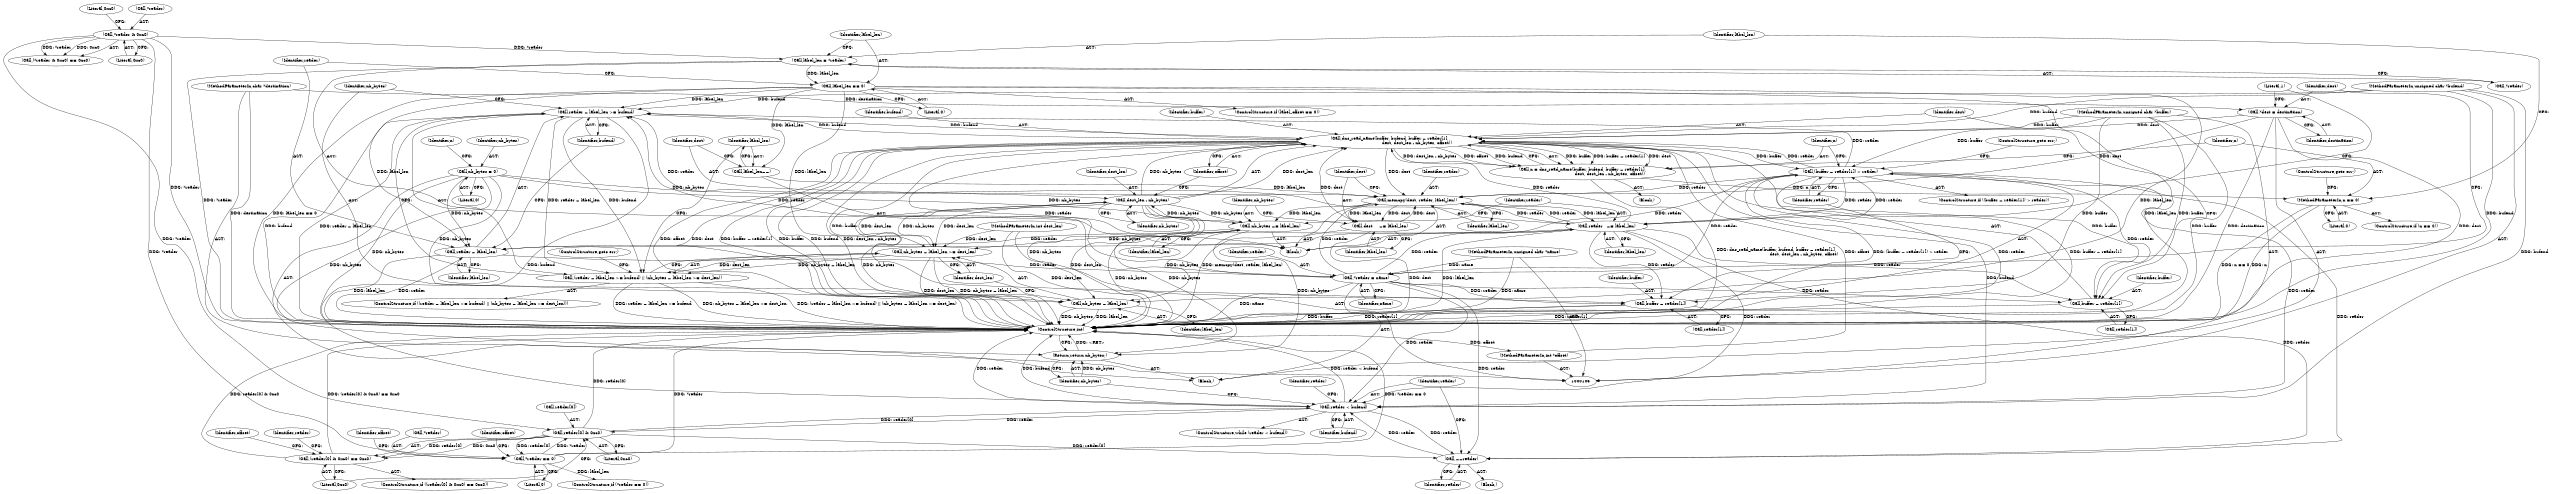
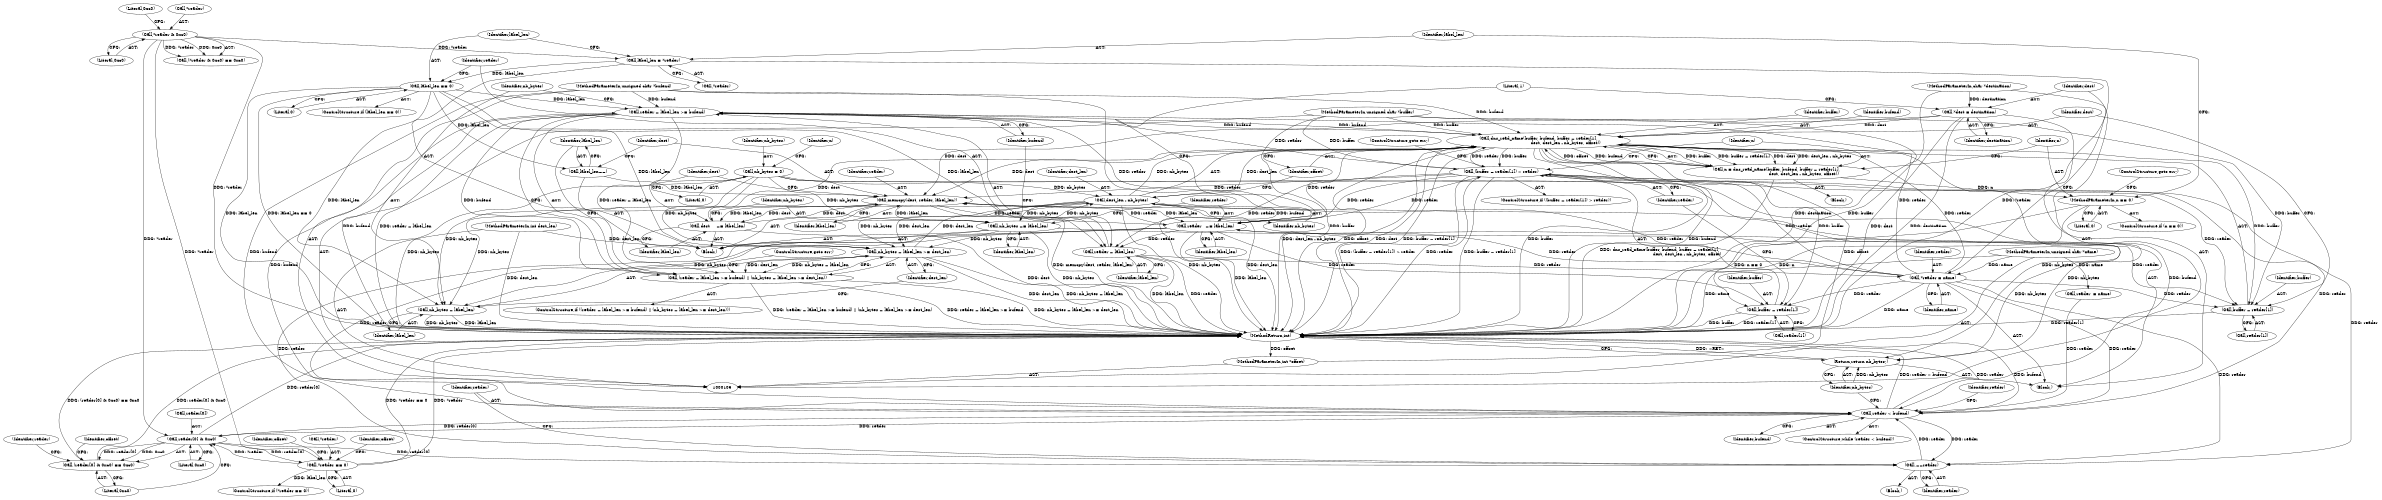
(1277, 112) -> (361, 112)
(450, 213) -> (704, 241)
none -> (2088, 294)
(1061, 330) -> (1271, 336)
(435, 485) -> none
